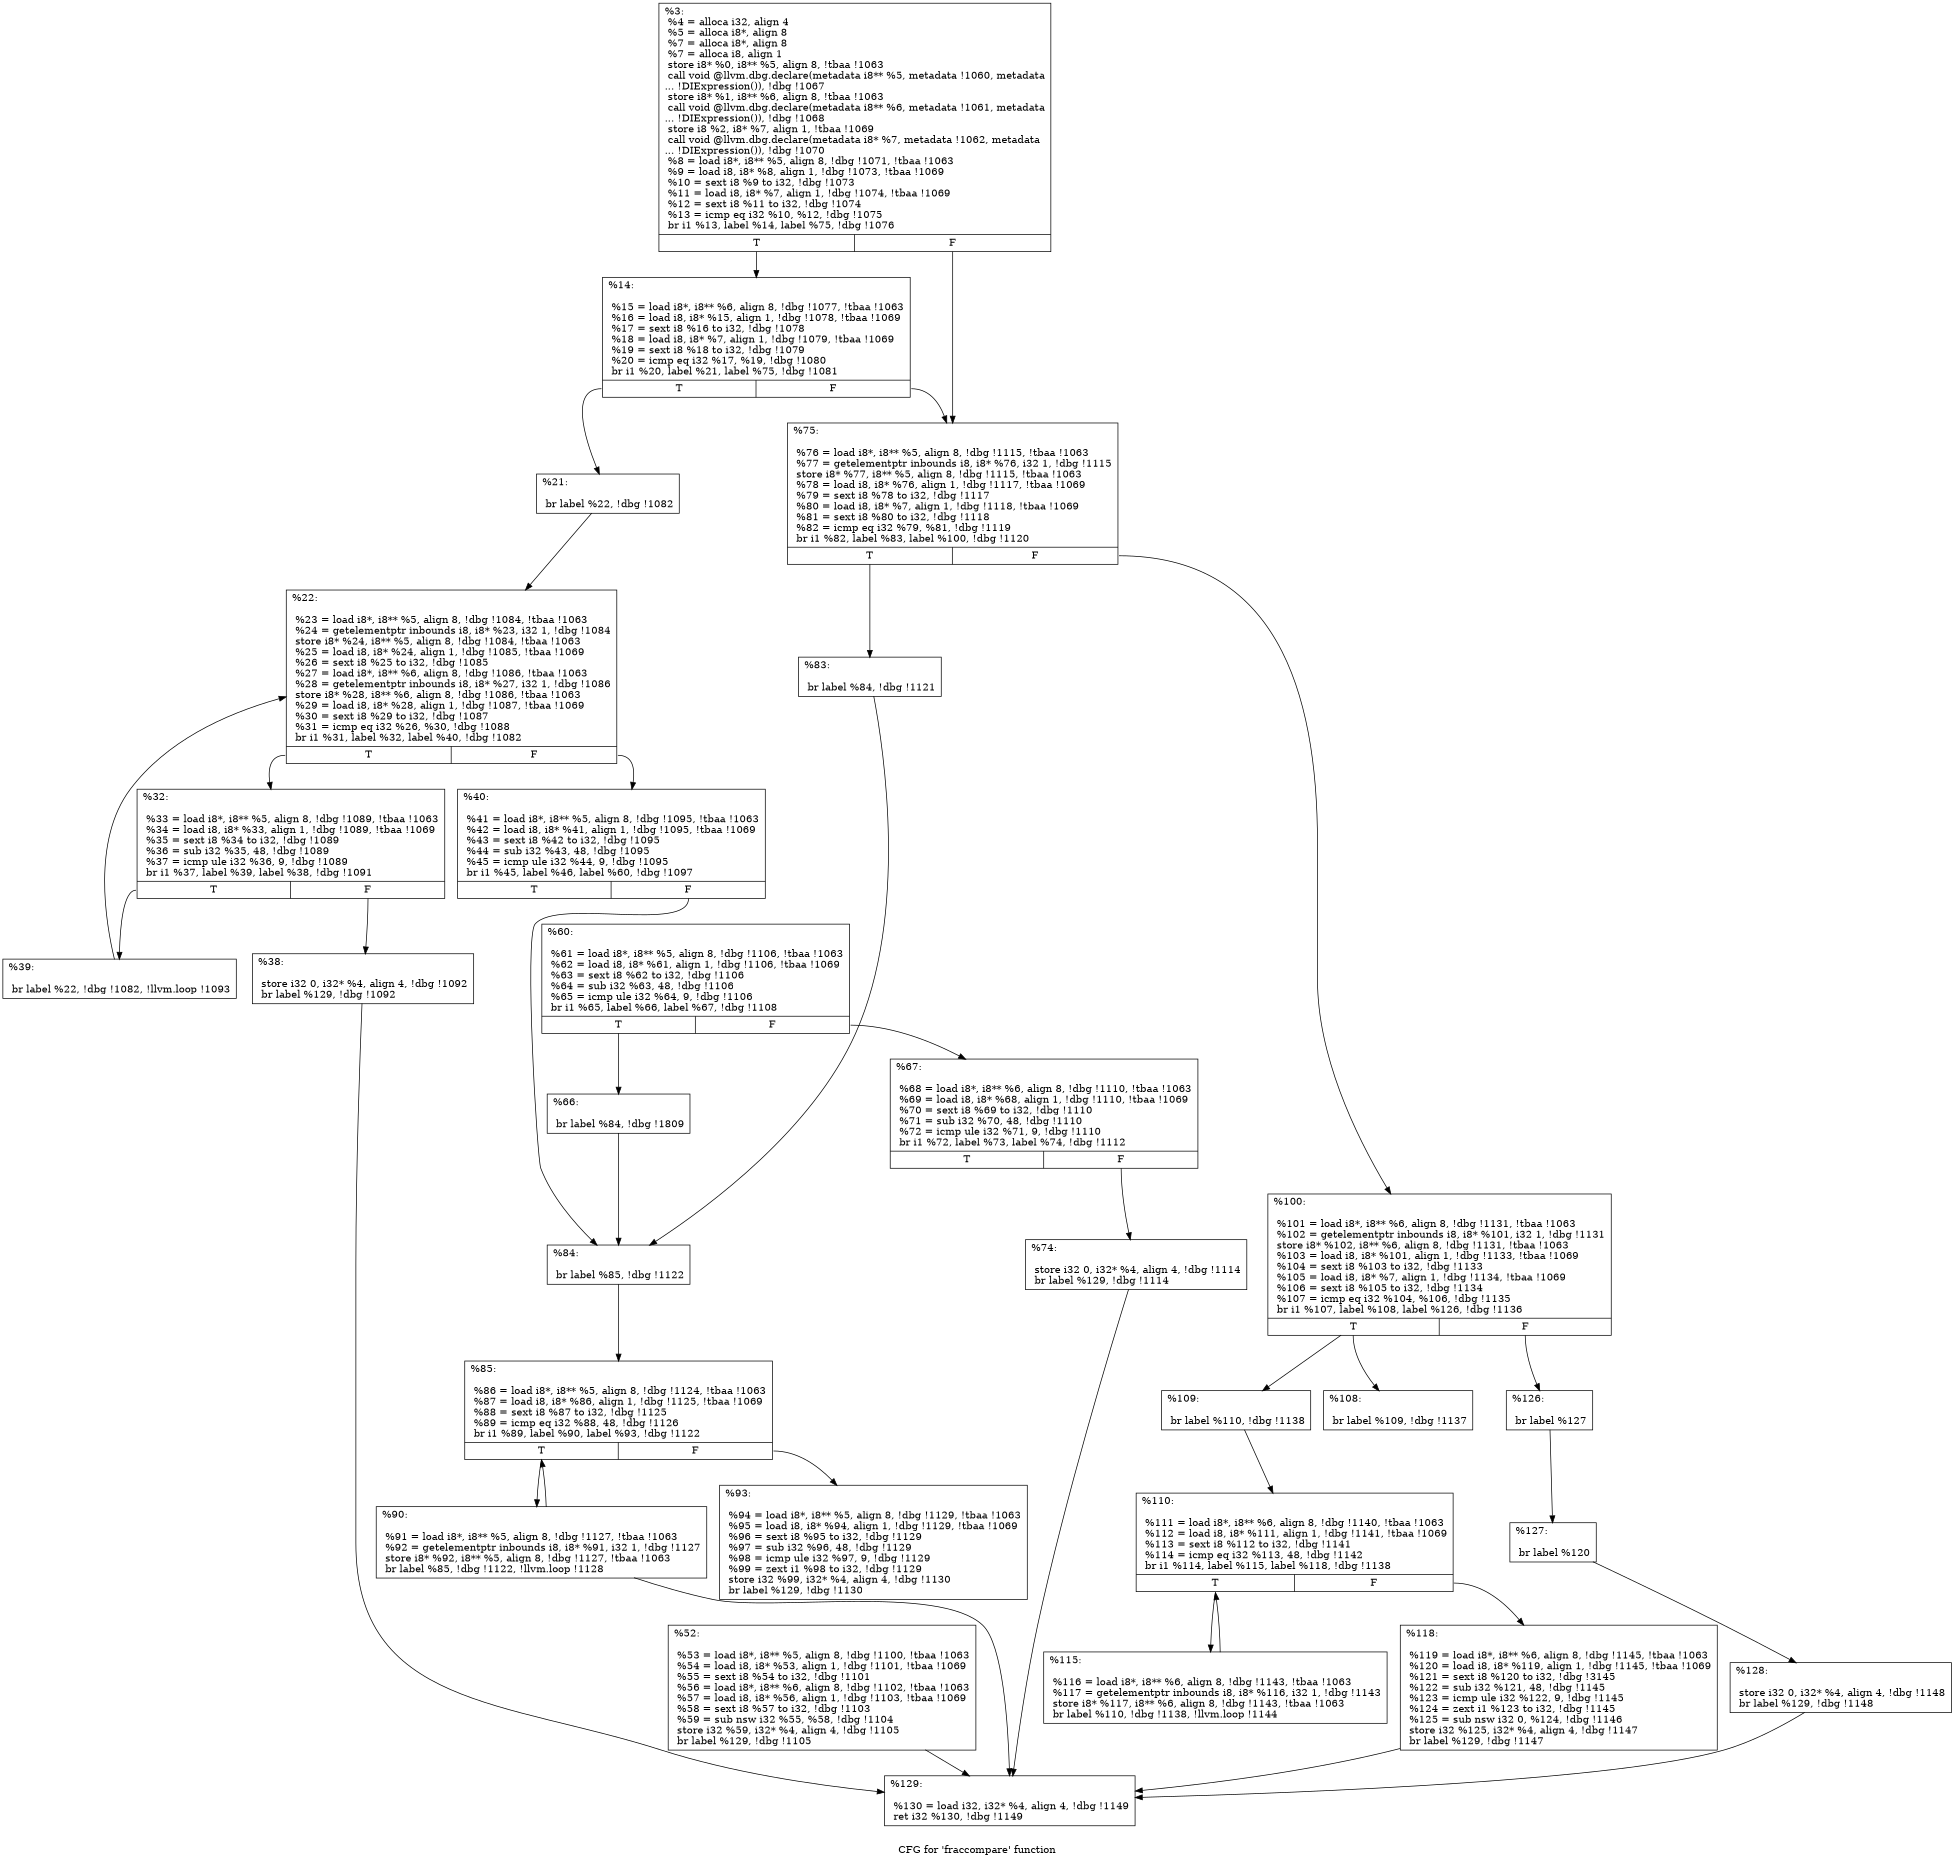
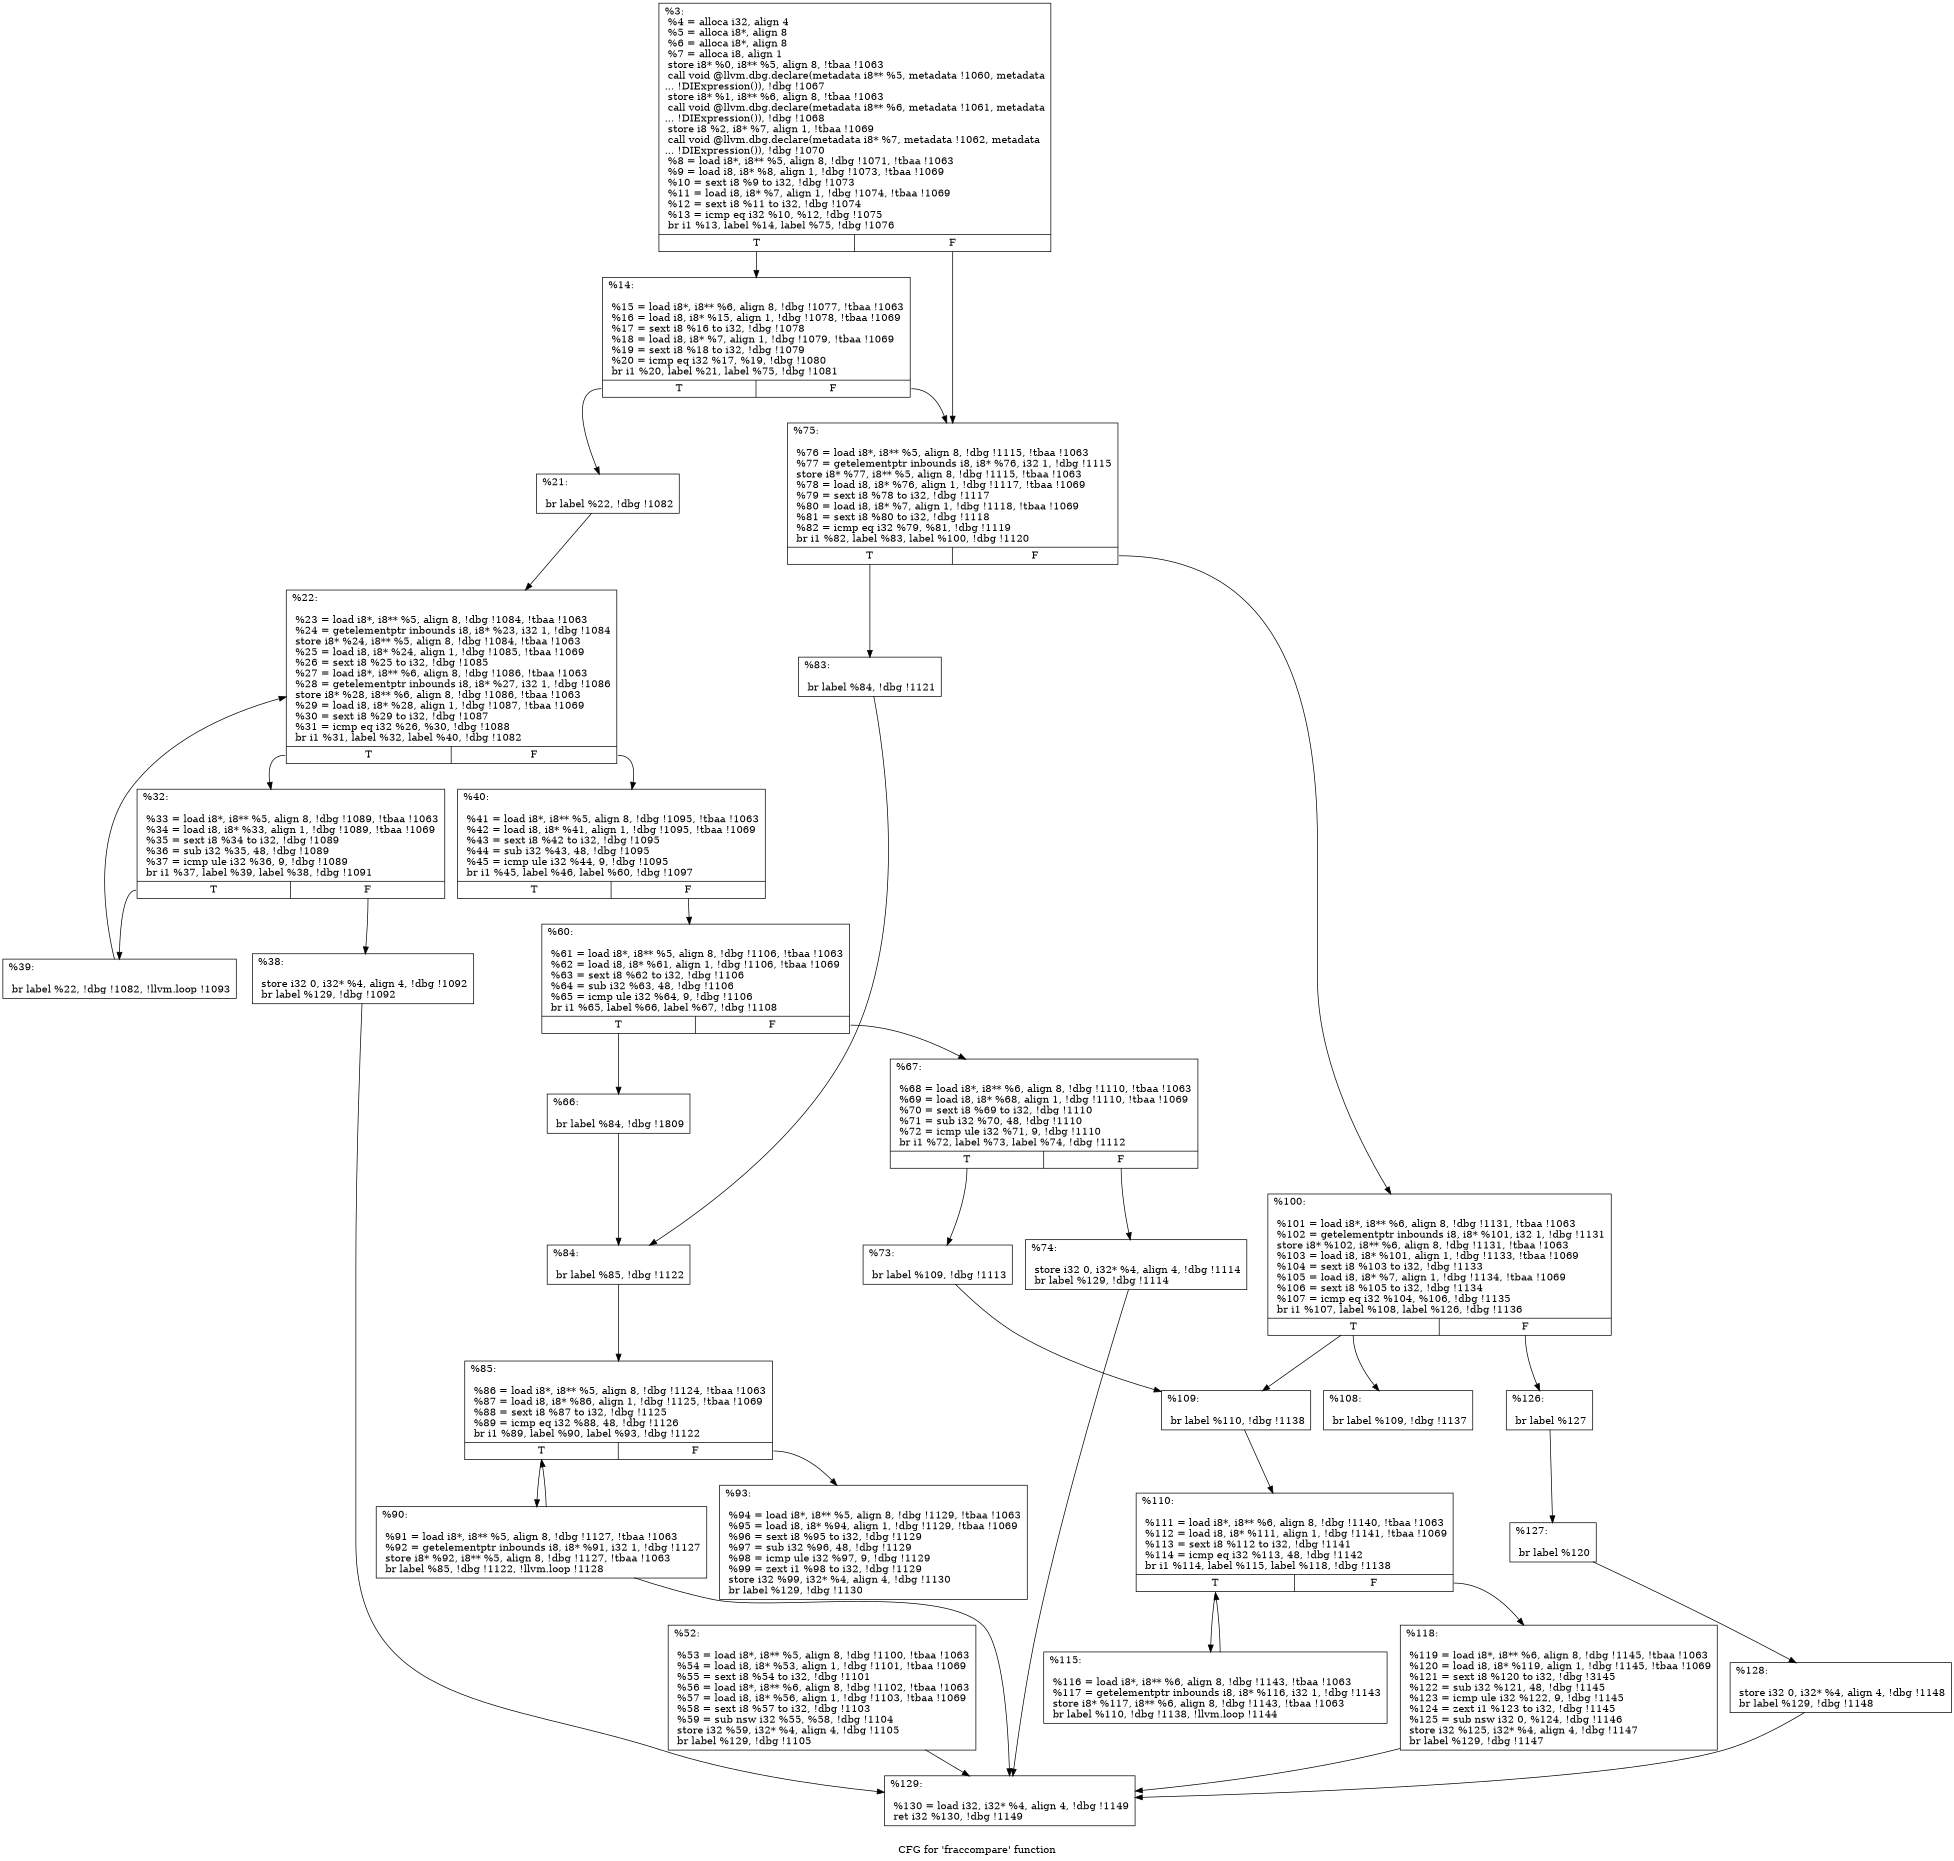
(726, 44) -> (726, 44)
(531, 1010) -> (689, 908)
none -> (938, 1265)
